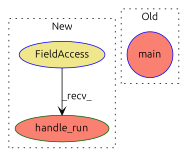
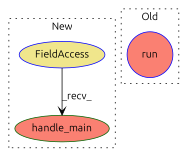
(150, 55) -> (150, 55)
(62, 129) -> (62, 129)
